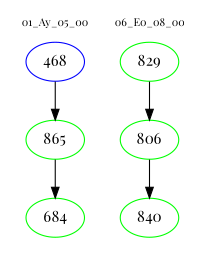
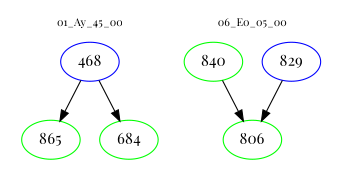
(55, 23) -> (90, 23)
(150, 23) -> (252, 23)
(150, 62) -> (291, 62)
(55, 173) -> (107, 96)
(150, 173) -> (230, 96)
